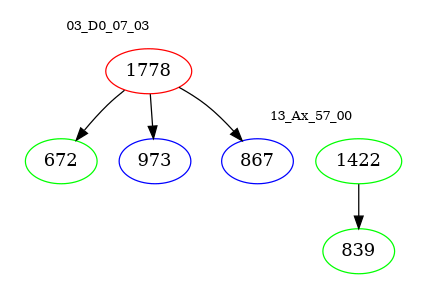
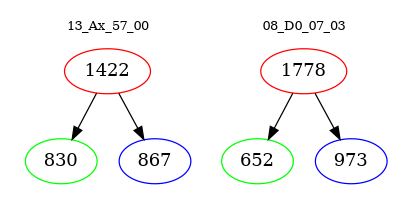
(108, 27) -> (304, 27)
(219, 116) -> (128, 111)
(61, 161) -> (258, 161)
(359, 161) -> (108, 71)
(359, 251) -> (61, 161)
